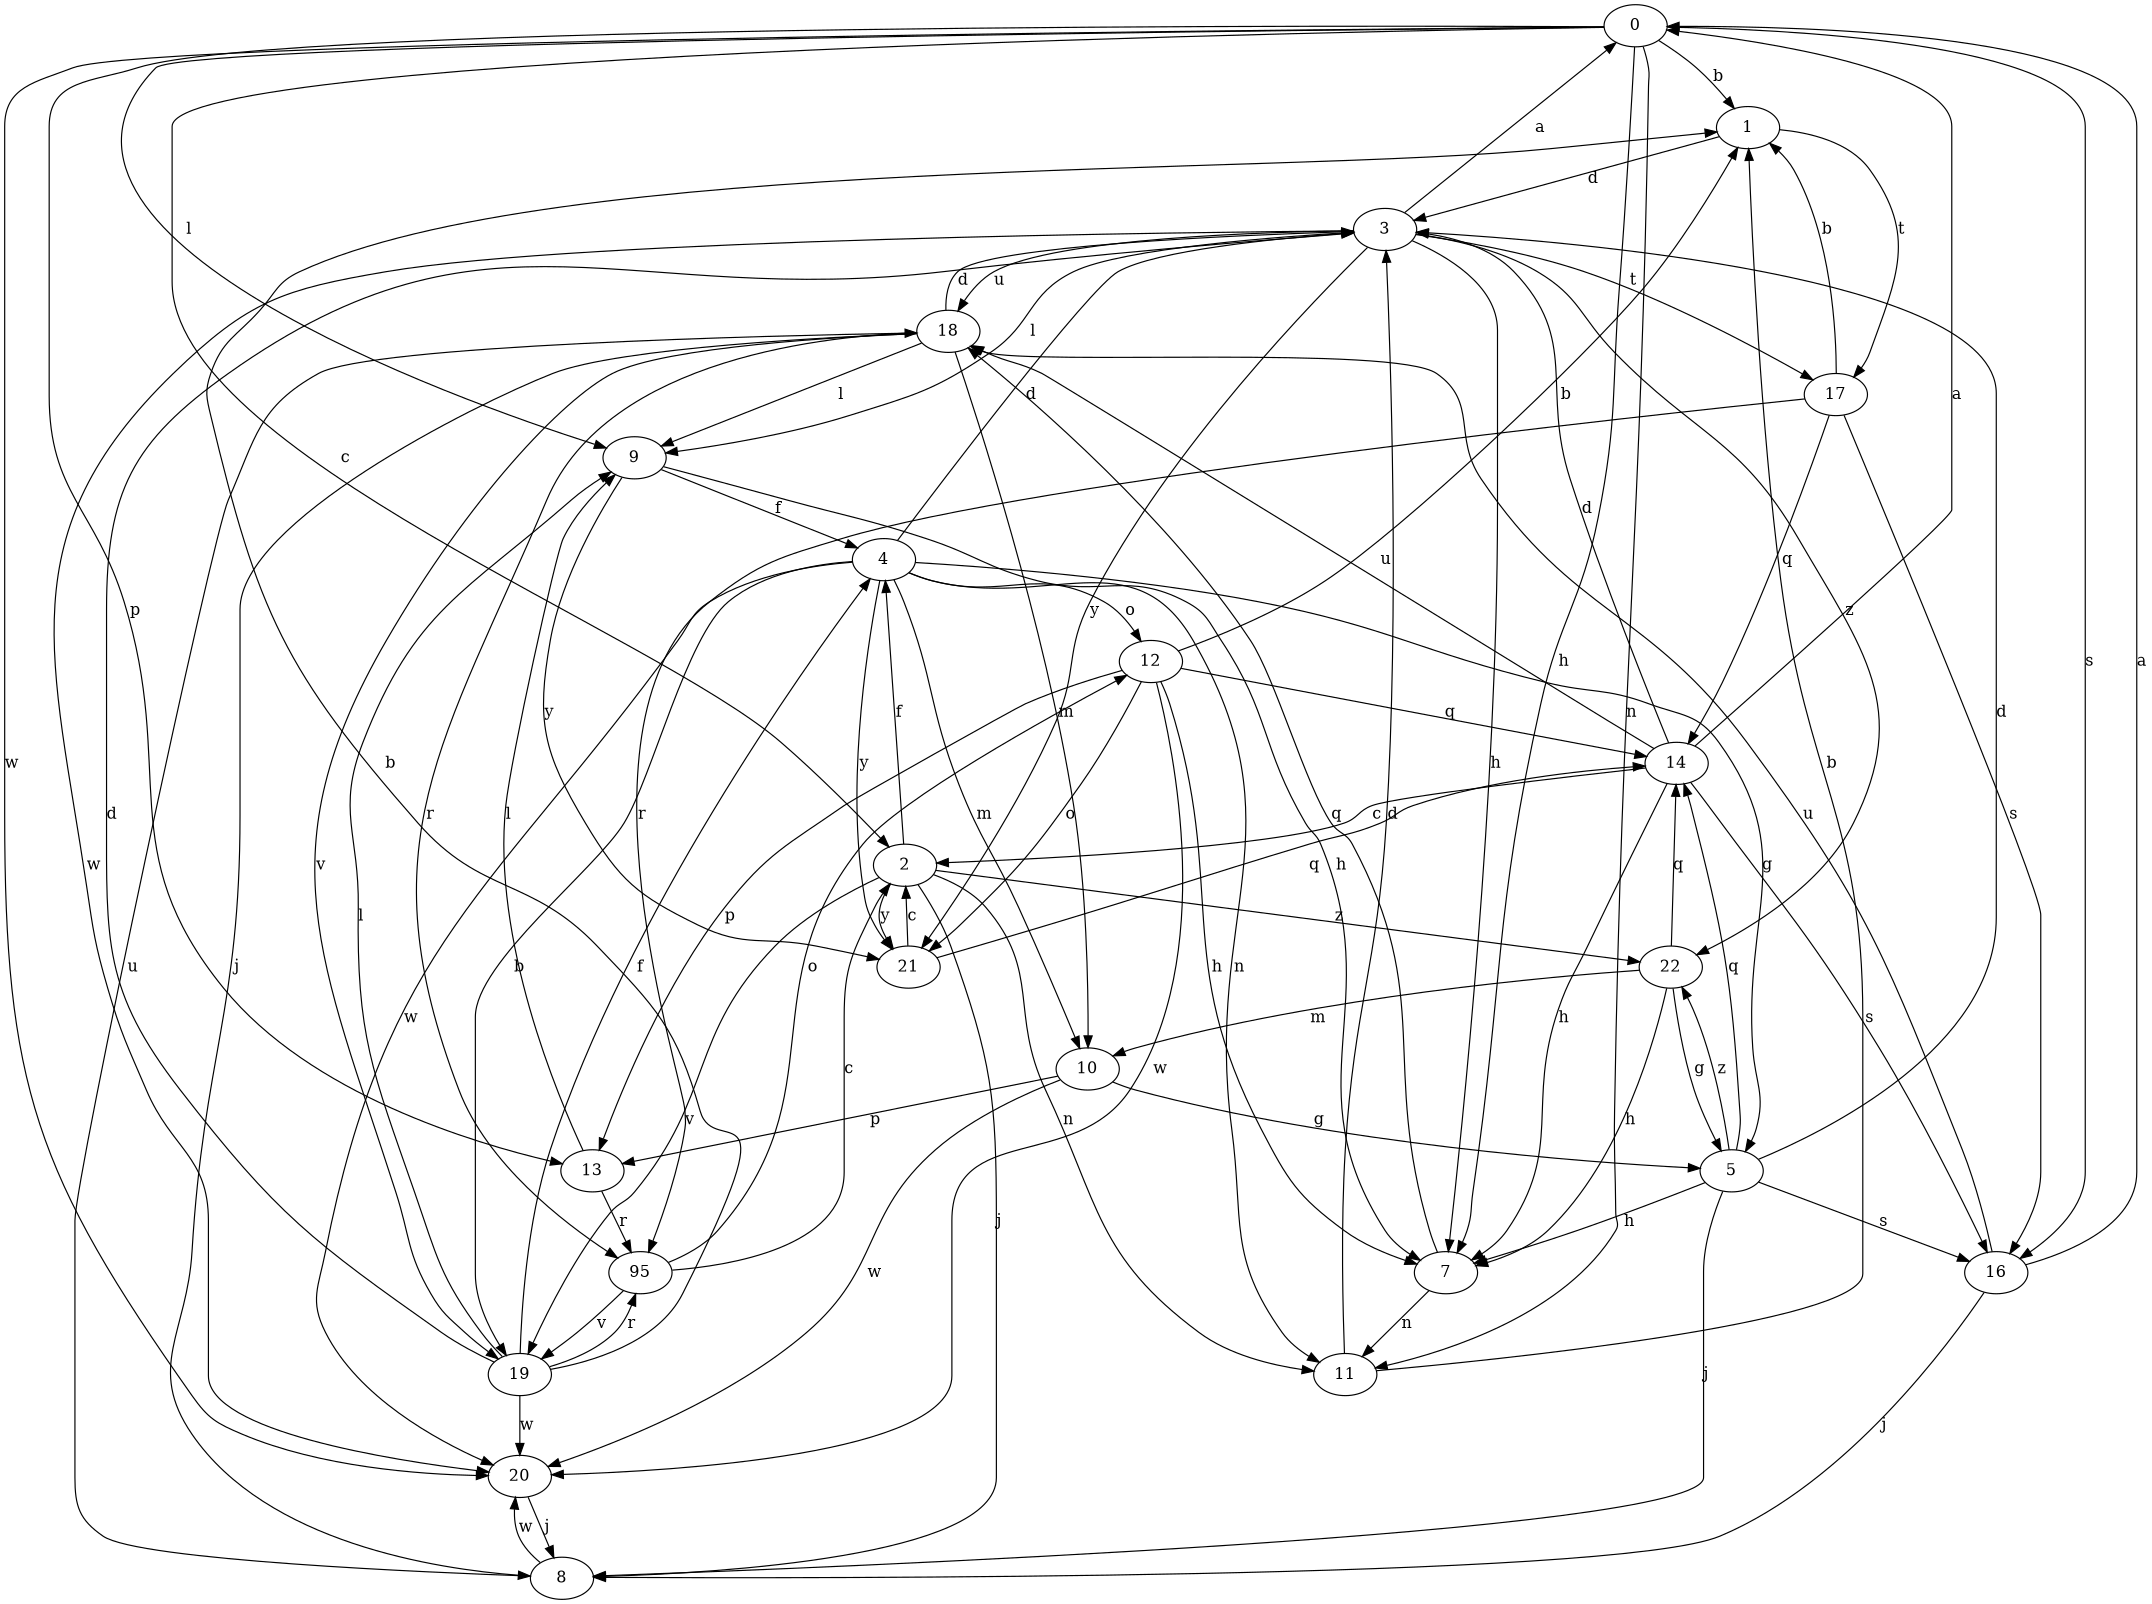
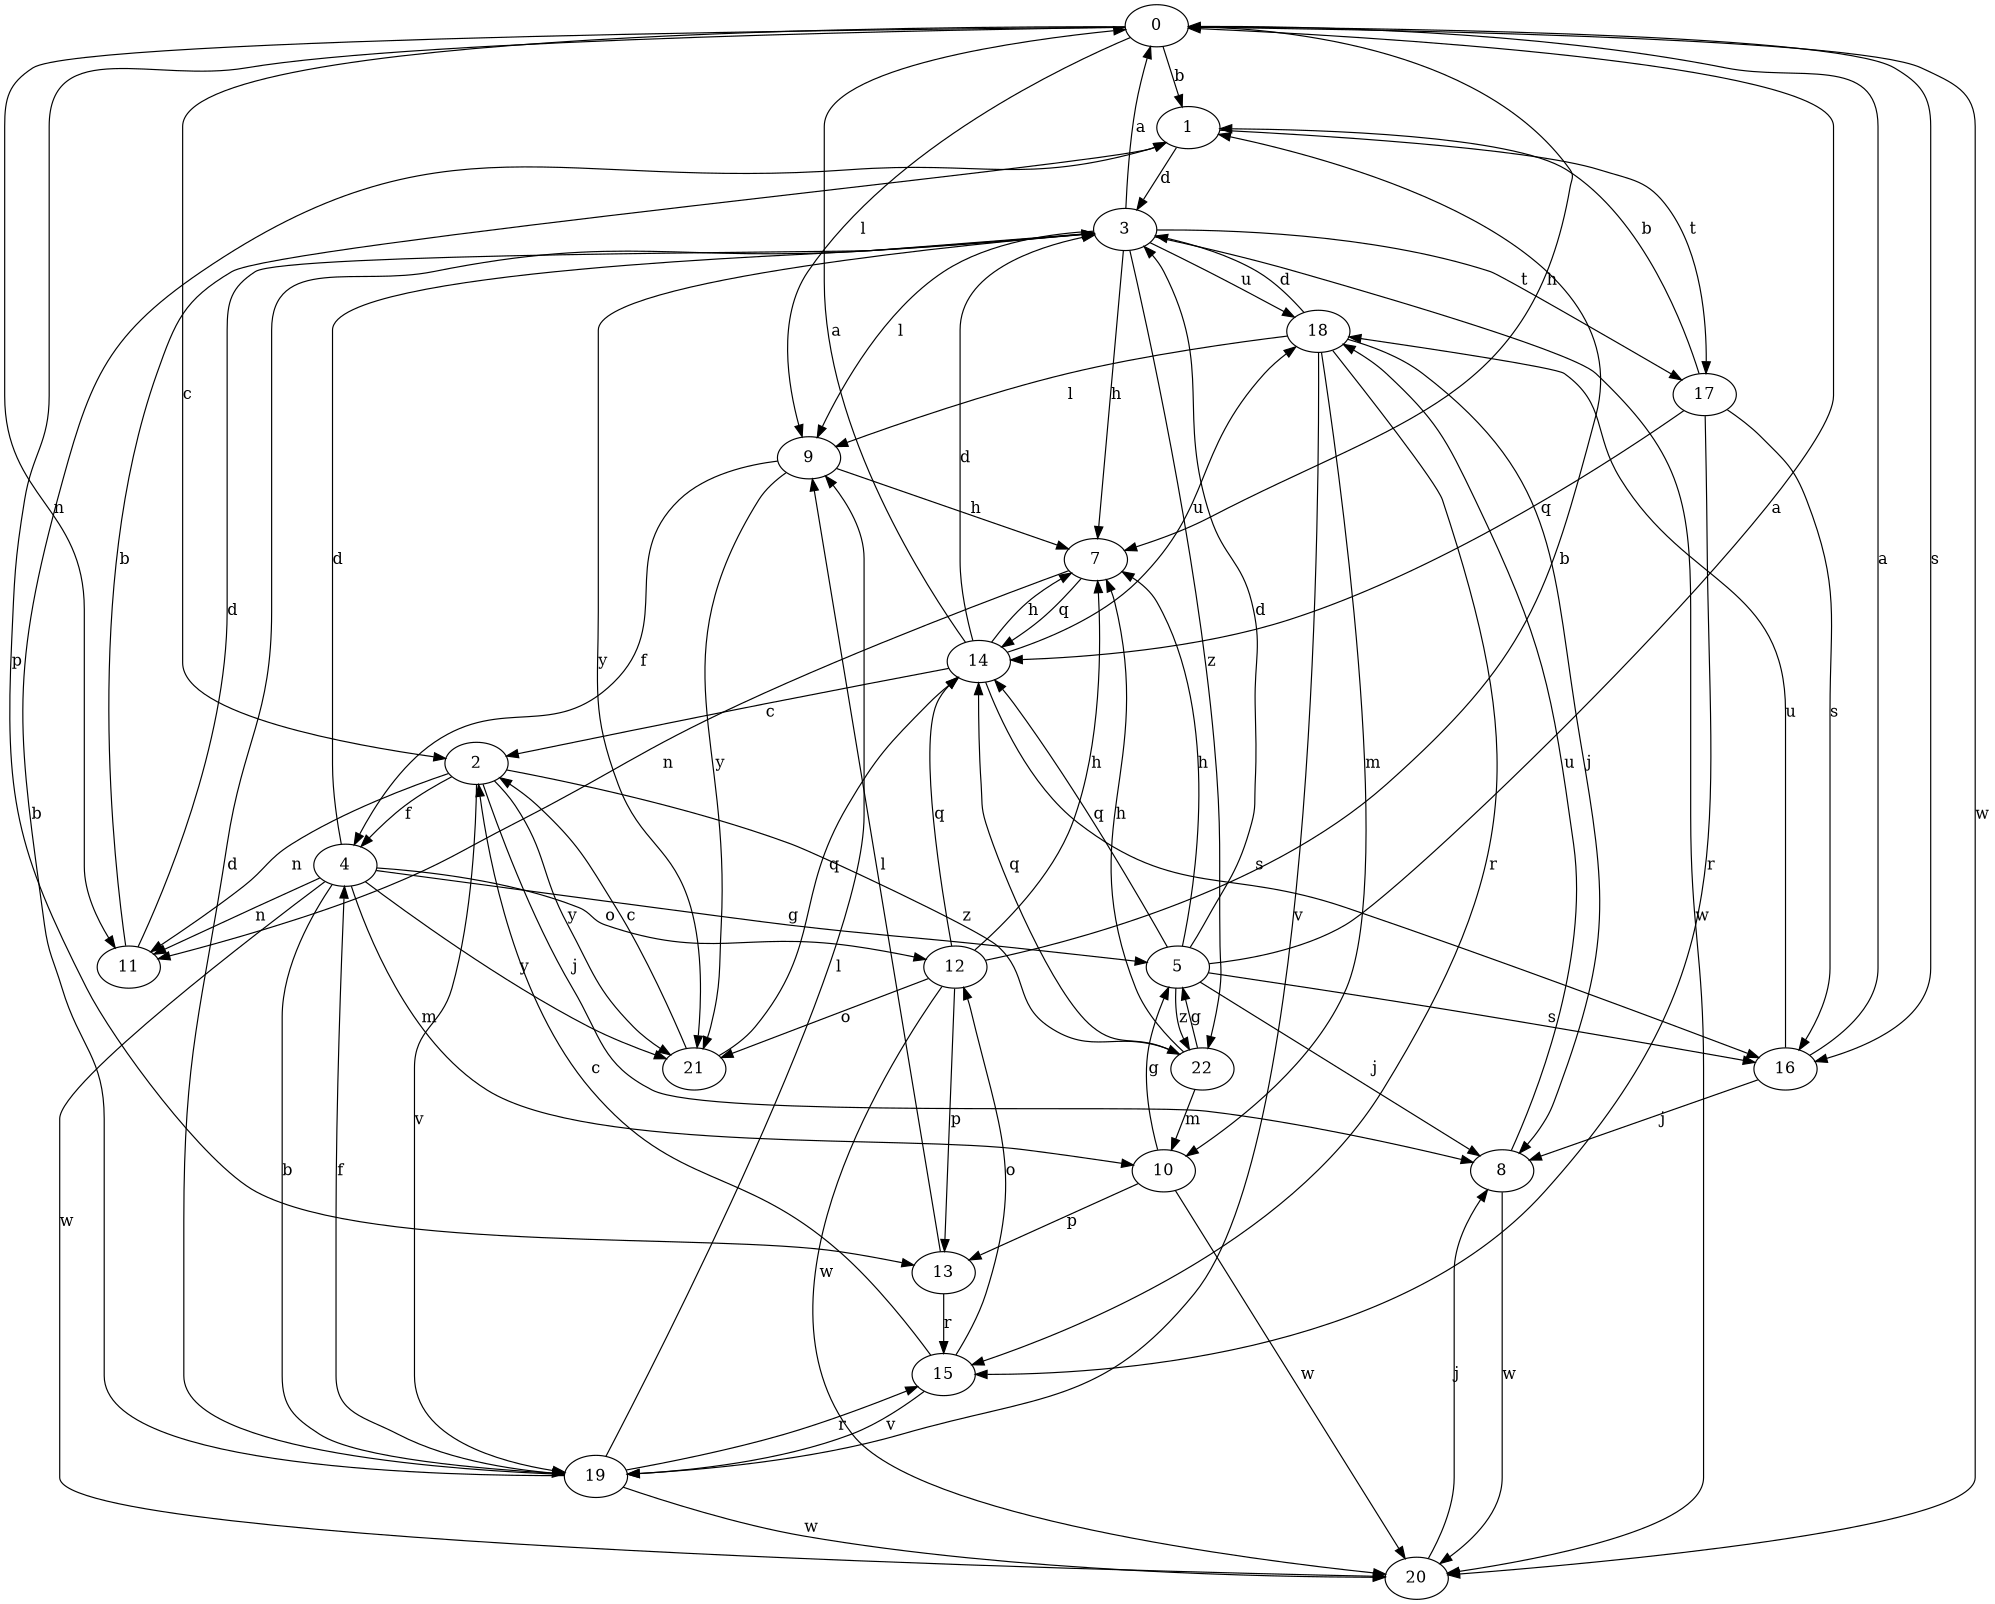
none -> (1834, 370)
(1301, 757) -> (1049, 612)
(640, 1273) -> (944, 1375)
